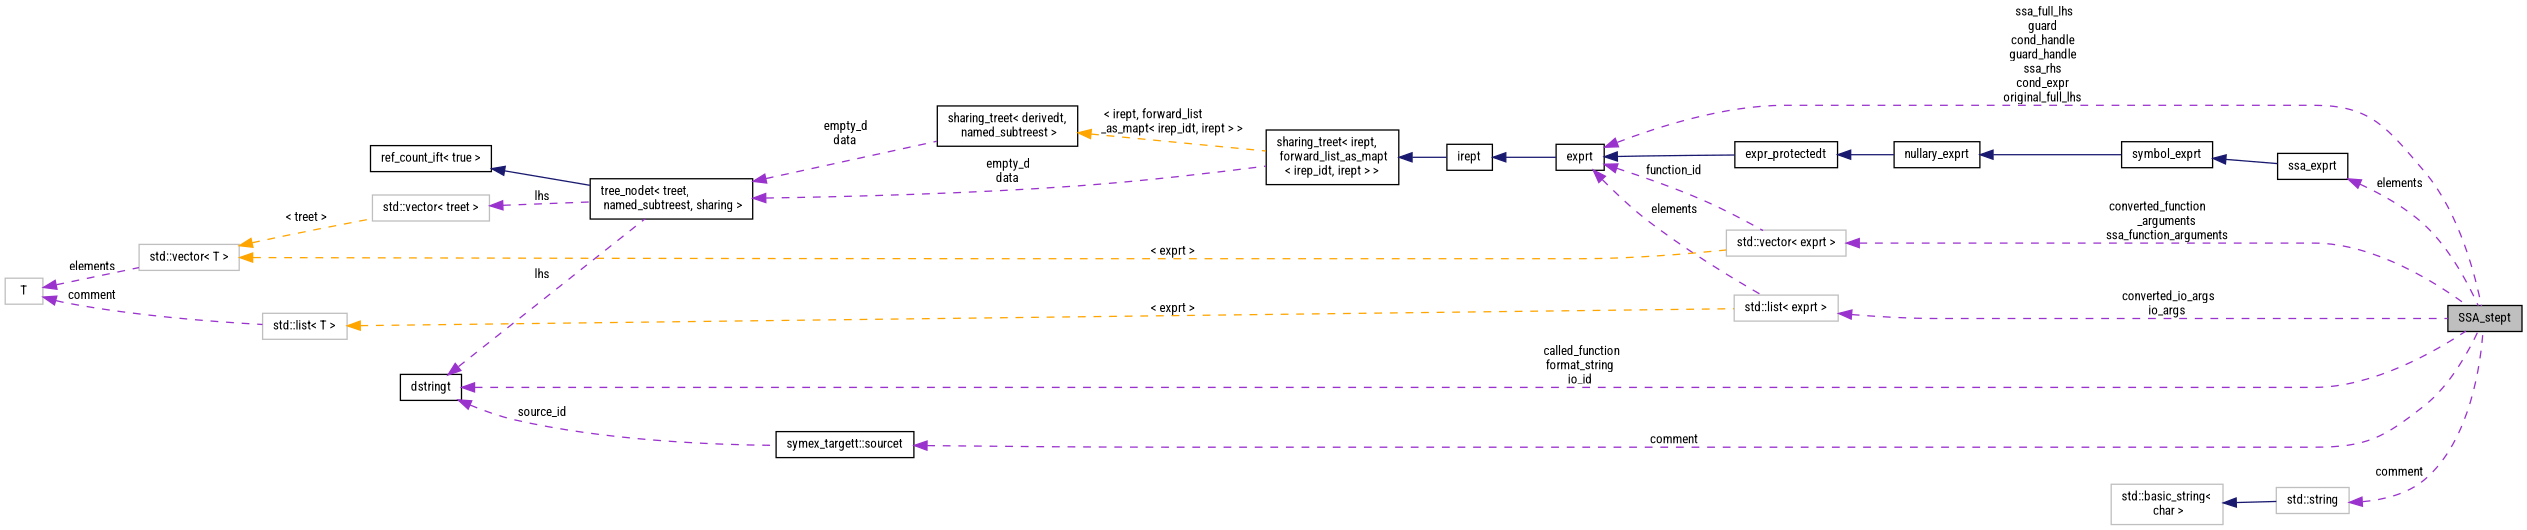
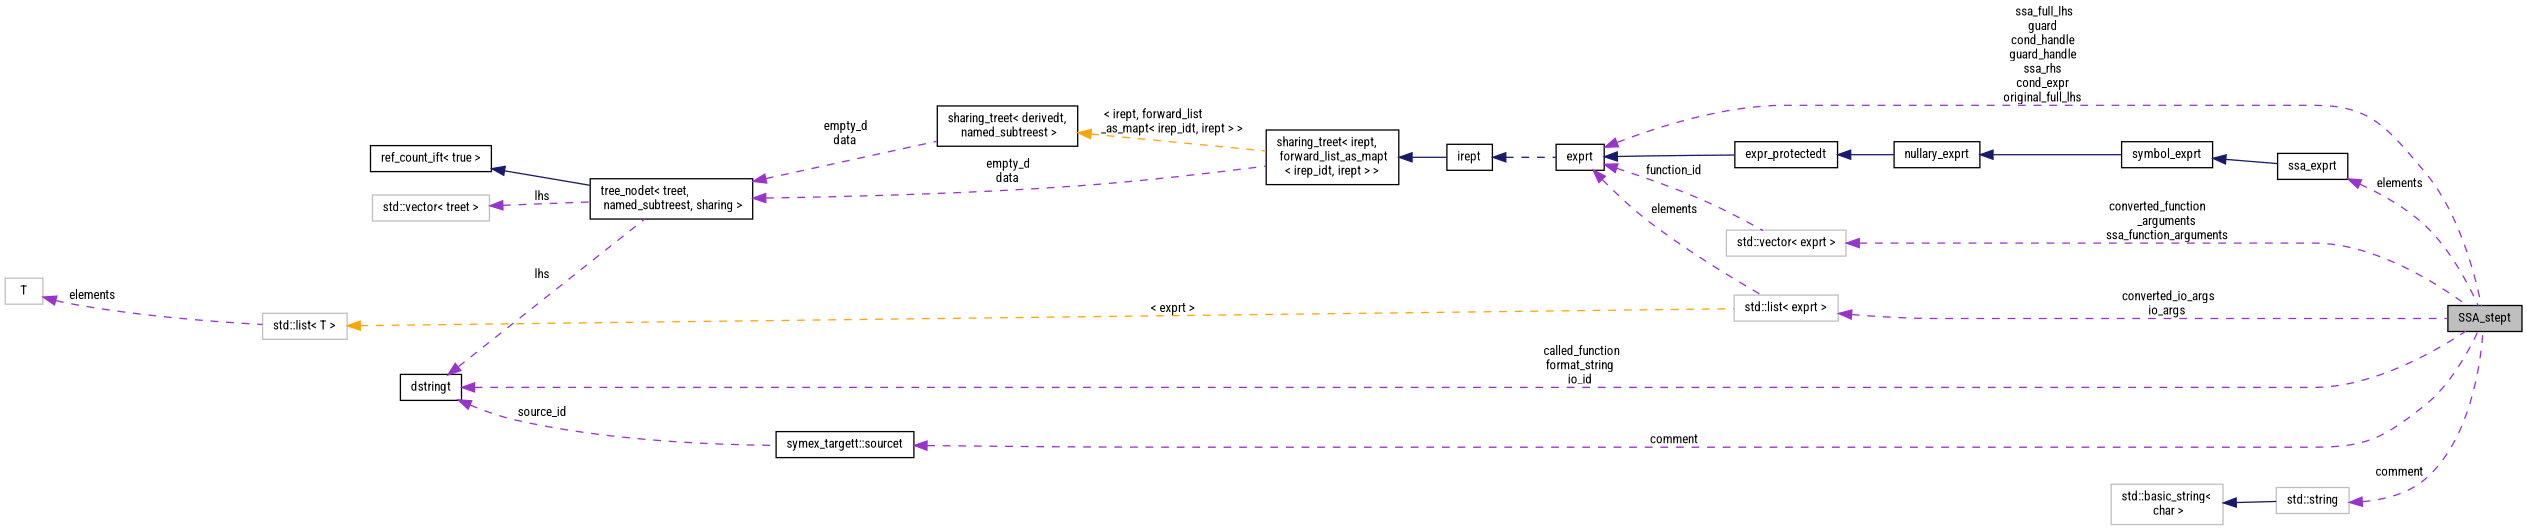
(1531, 157) -> (1531, 157)
(189, 257) -> none
(91, 296) -> (91, 296)
